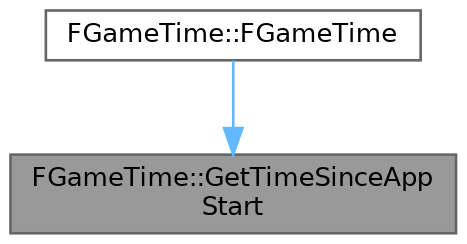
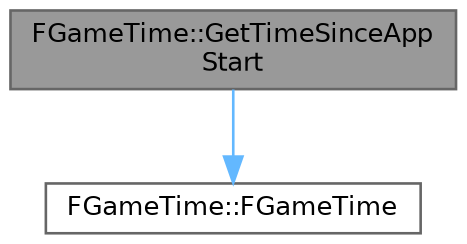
(233, 94) -> (233, 123)
